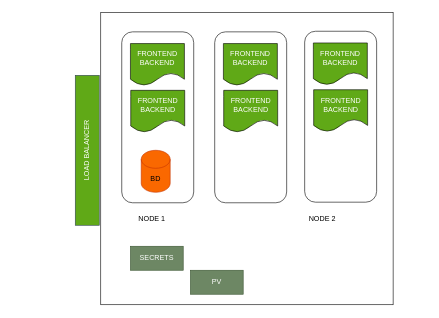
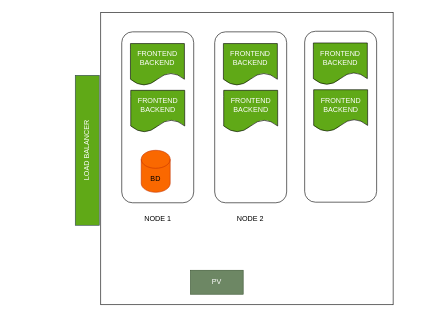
(152, 219) -> (158, 219)
(323, 219) -> (251, 219)
(157, 258) -> none
